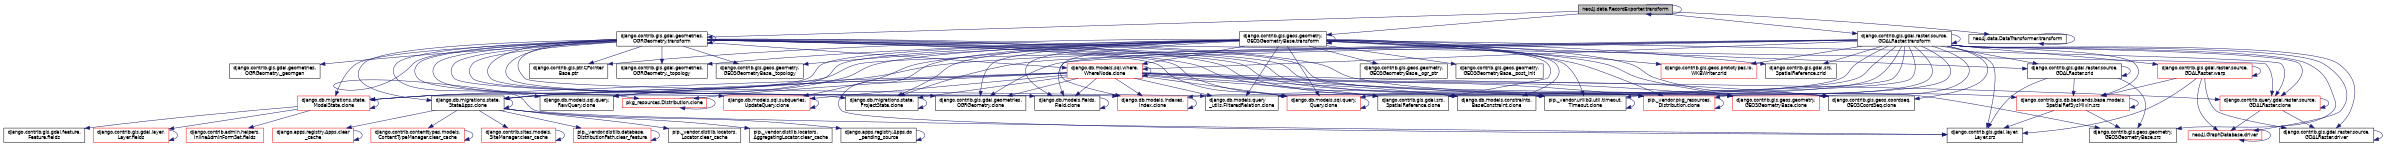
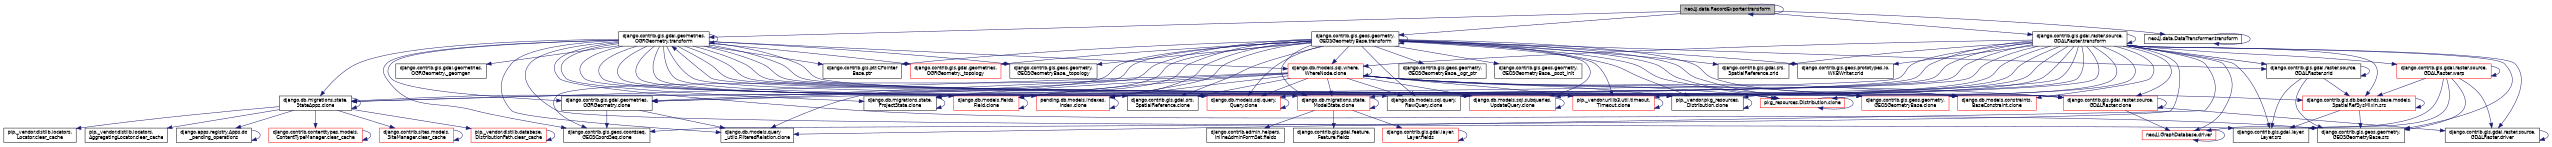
(1209, 62) -> (1119, 91)
(662, 71) -> (956, 71)
(1709, 71) -> (1846, 71)
(1483, 82) -> (607, 117)
(1171, 87) -> (692, 121)
none -> (1829, 91)
none -> (1777, 94)
none -> (1998, 94)
(1067, 103) -> (986, 103)
(1153, 103) -> (1073, 103)
(1497, 103) -> (1997, 103)
(1585, 103) -> (1614, 103)
(1679, 103) -> (1708, 103)
(2270, 103) -> (2110, 103)
none -> (2461, 113)
(913, 119) -> (1597, 57)
(225, 135) -> (1246, 135)
(313, 135) -> none
(612, 135) -> (509, 135)
(879, 135) -> (214, 135)
